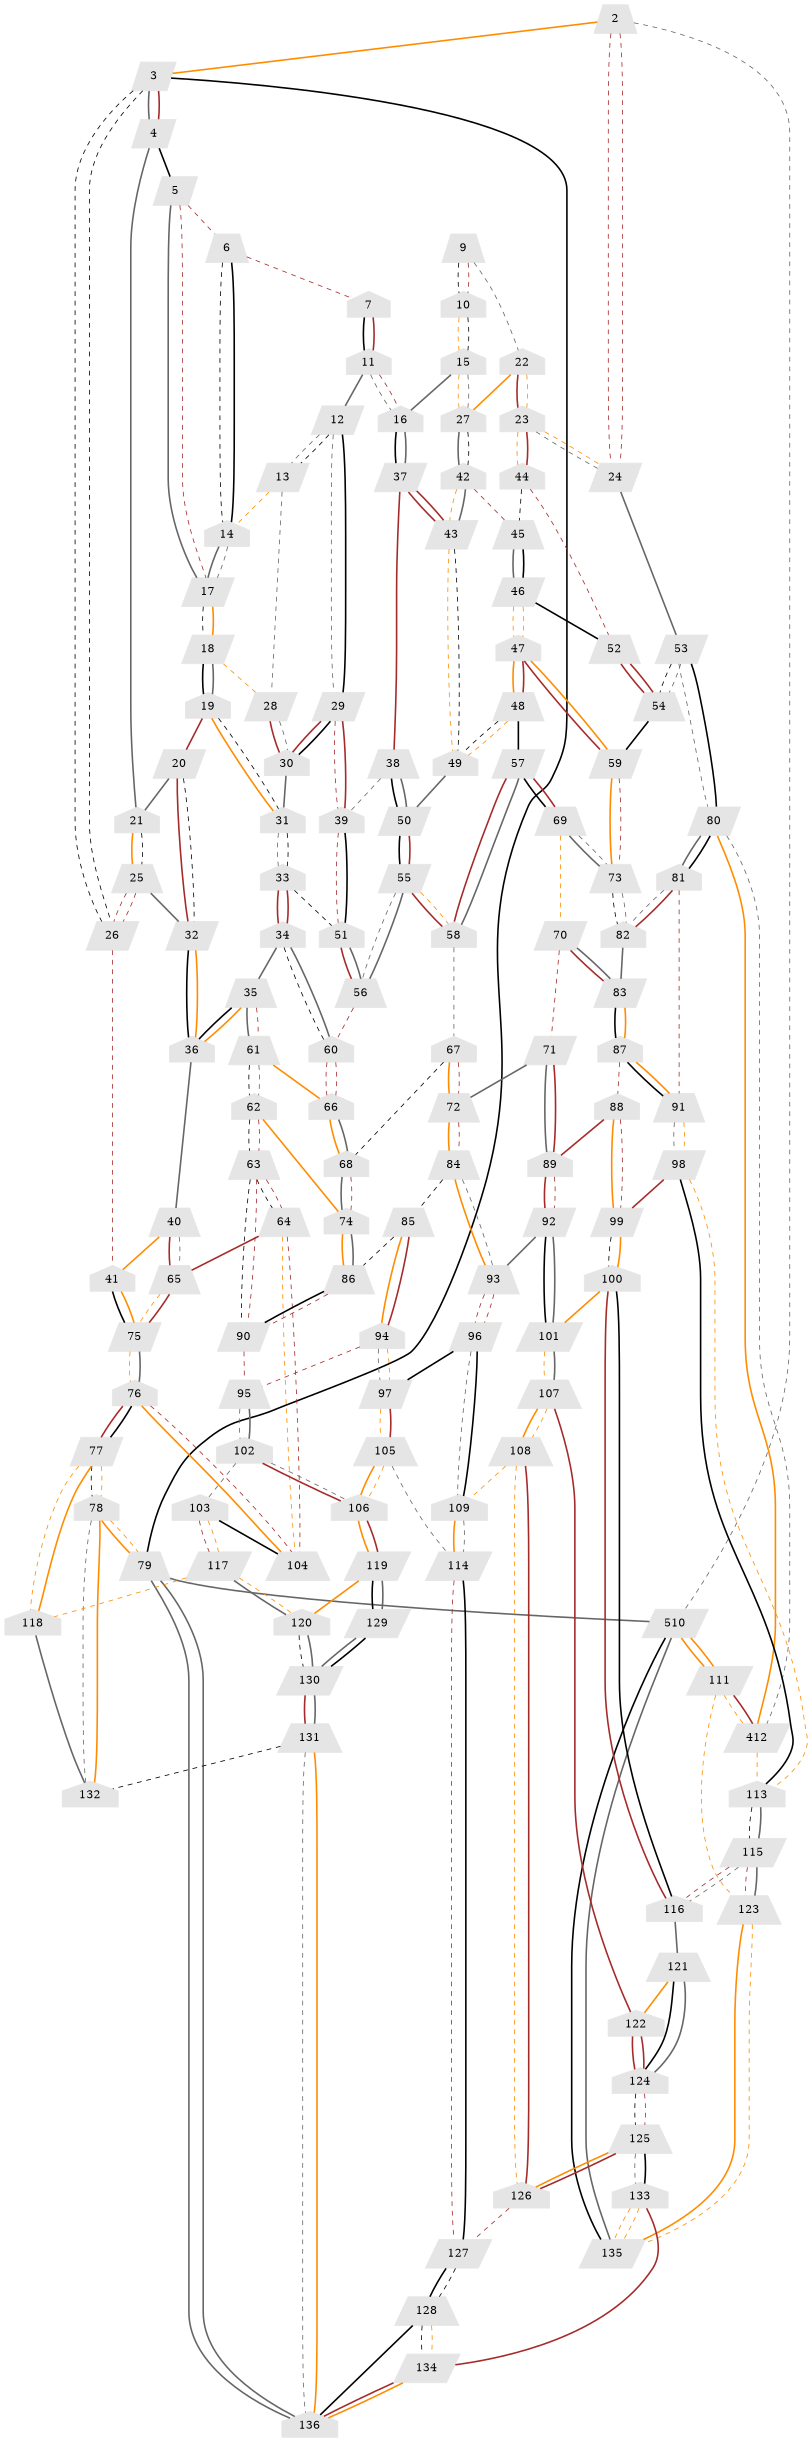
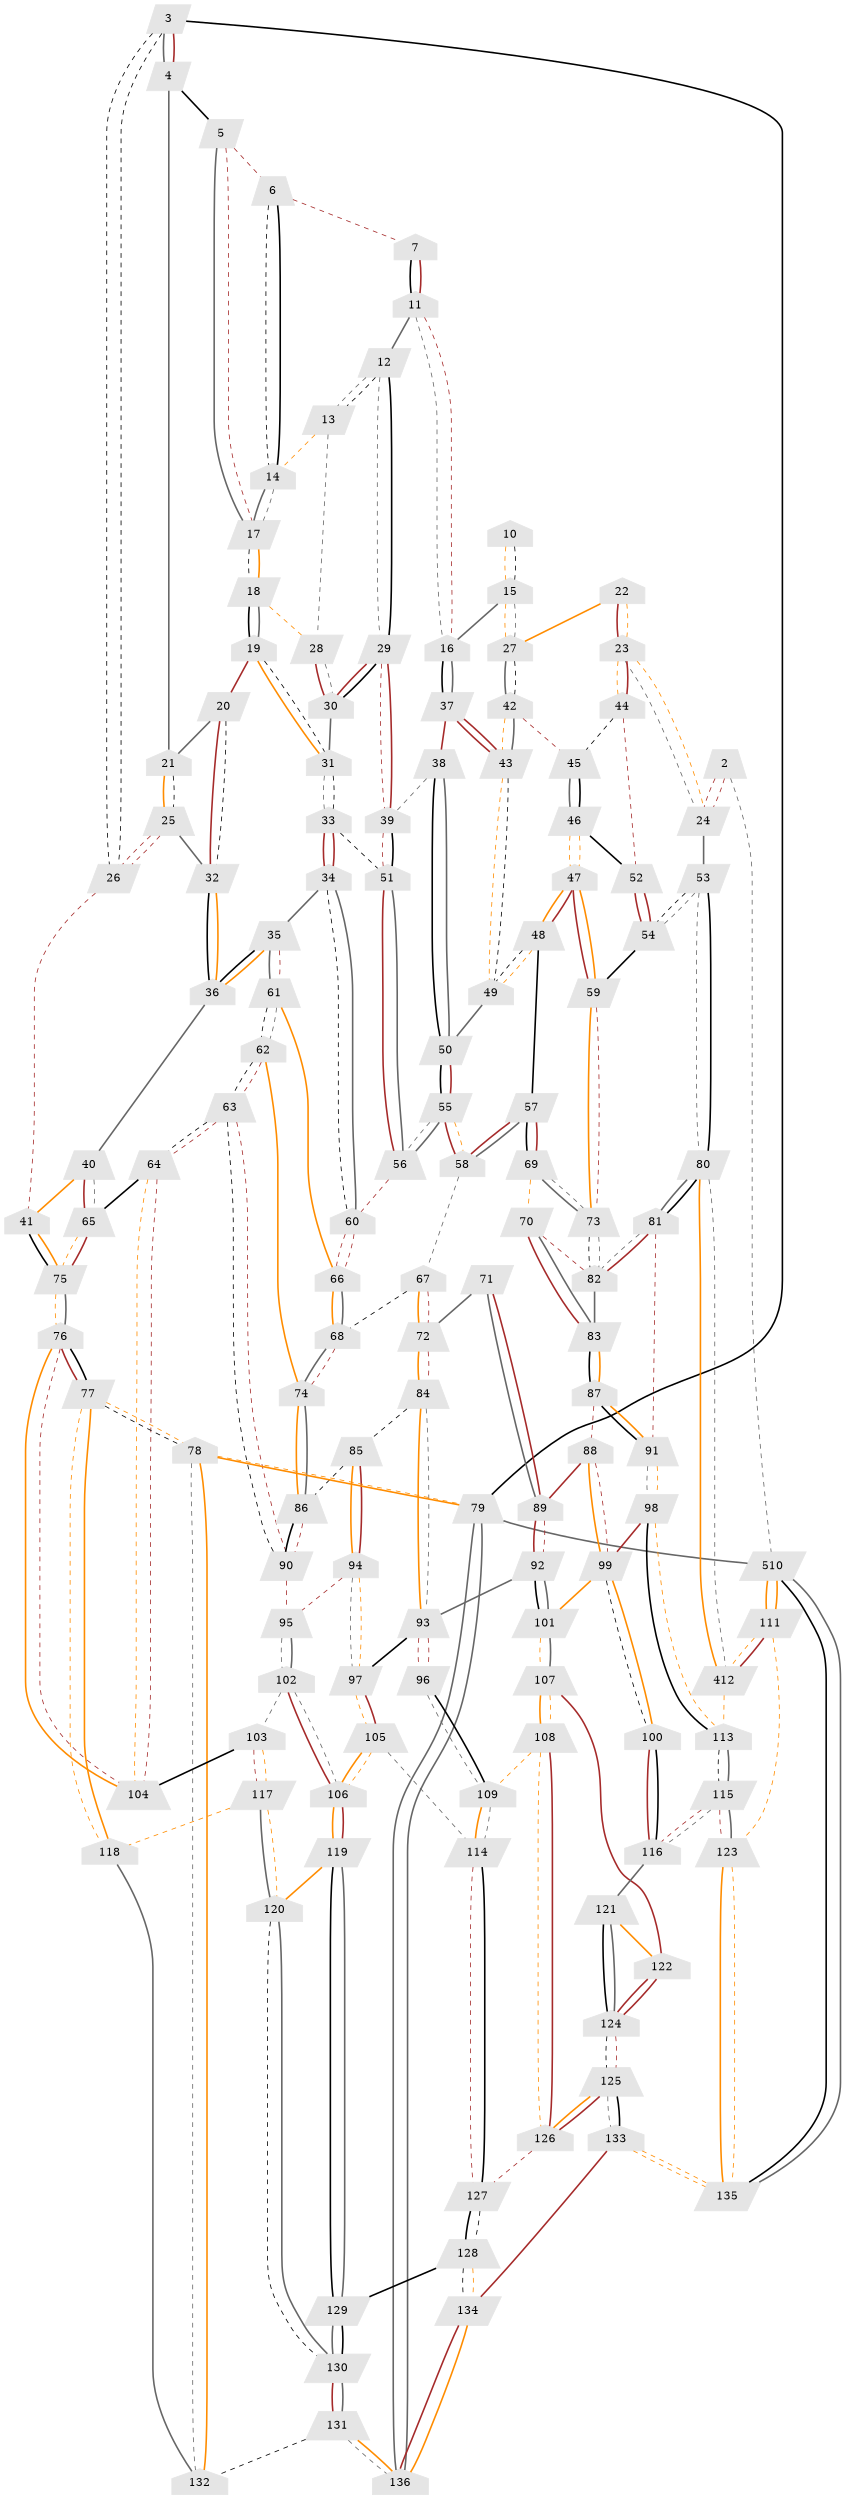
(385, 48) -> none
(463, 248) -> none
(555, 993) -> (563, 1253)
(225, 1253) -> (121, 1194)
(582, 1307) -> (575, 1595)
(430, 1366) -> (390, 1652)
(366, 2370) -> (403, 2282)
